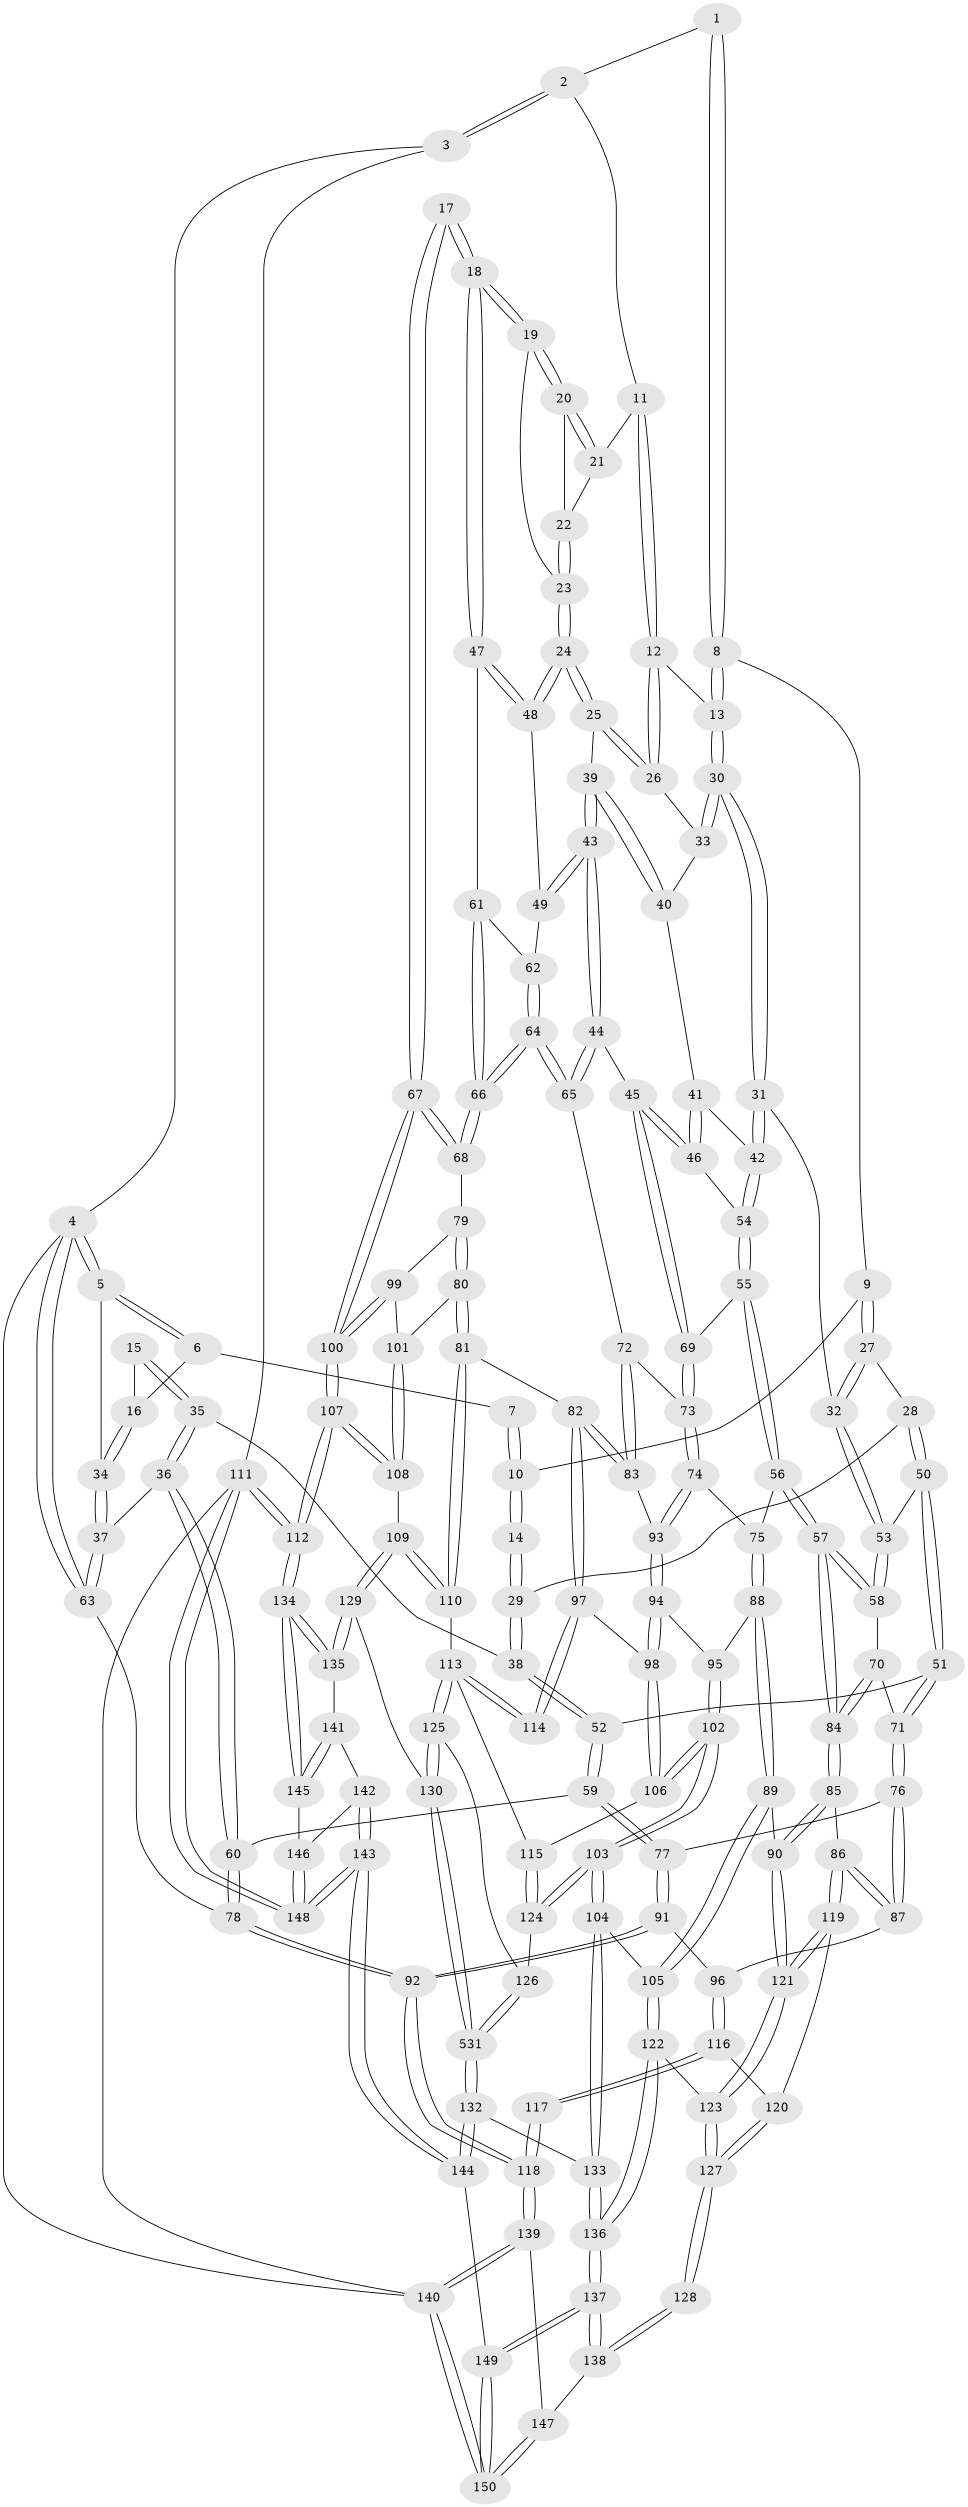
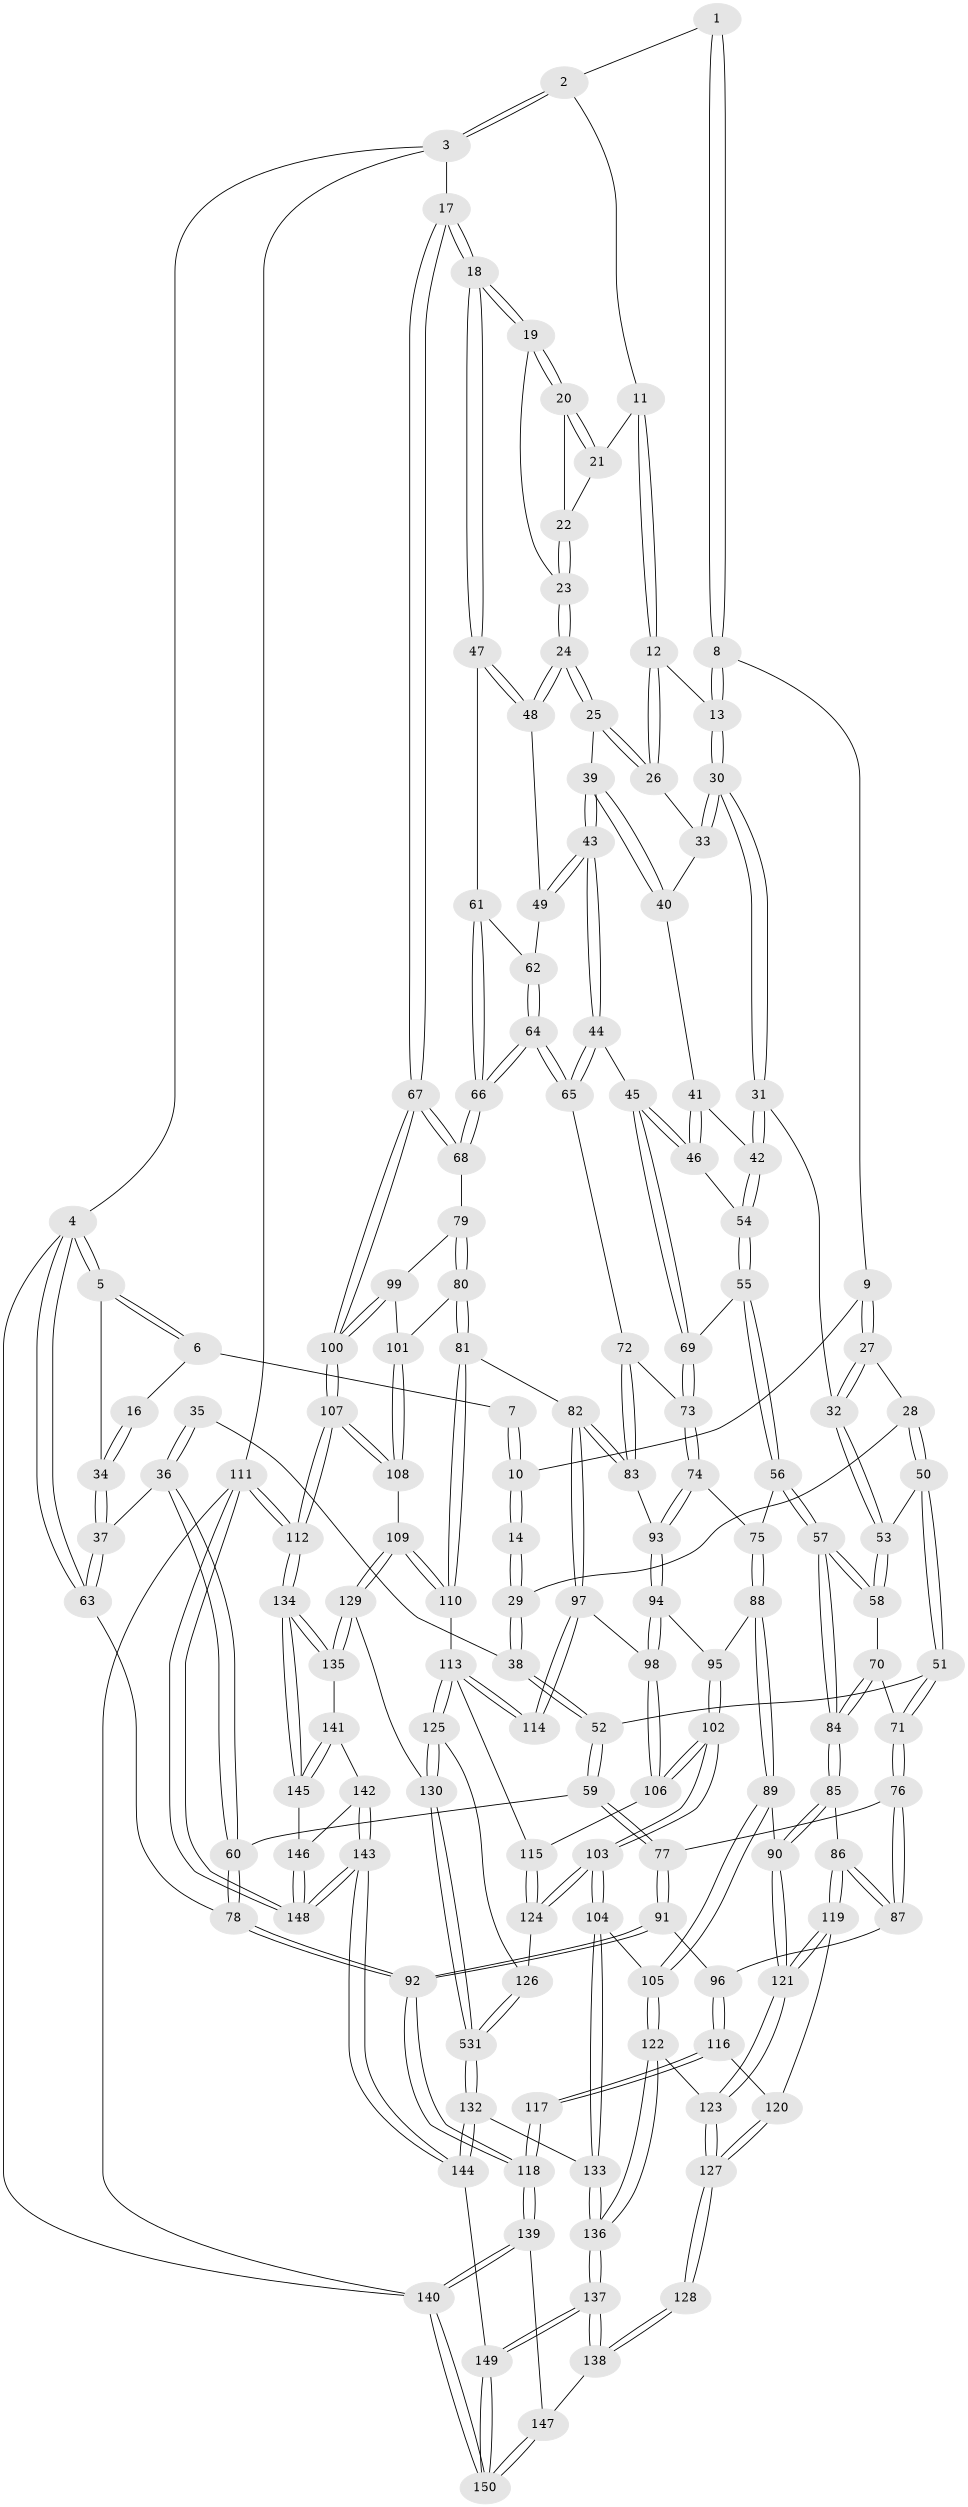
none -> (447, 178)
(135, 1349) -> none
